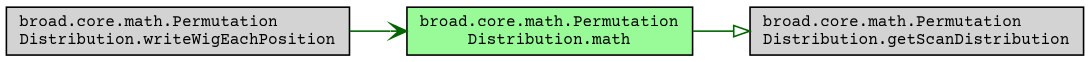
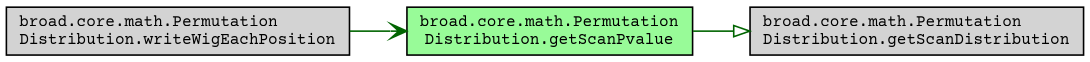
(550, 31) -> (550, 31)
